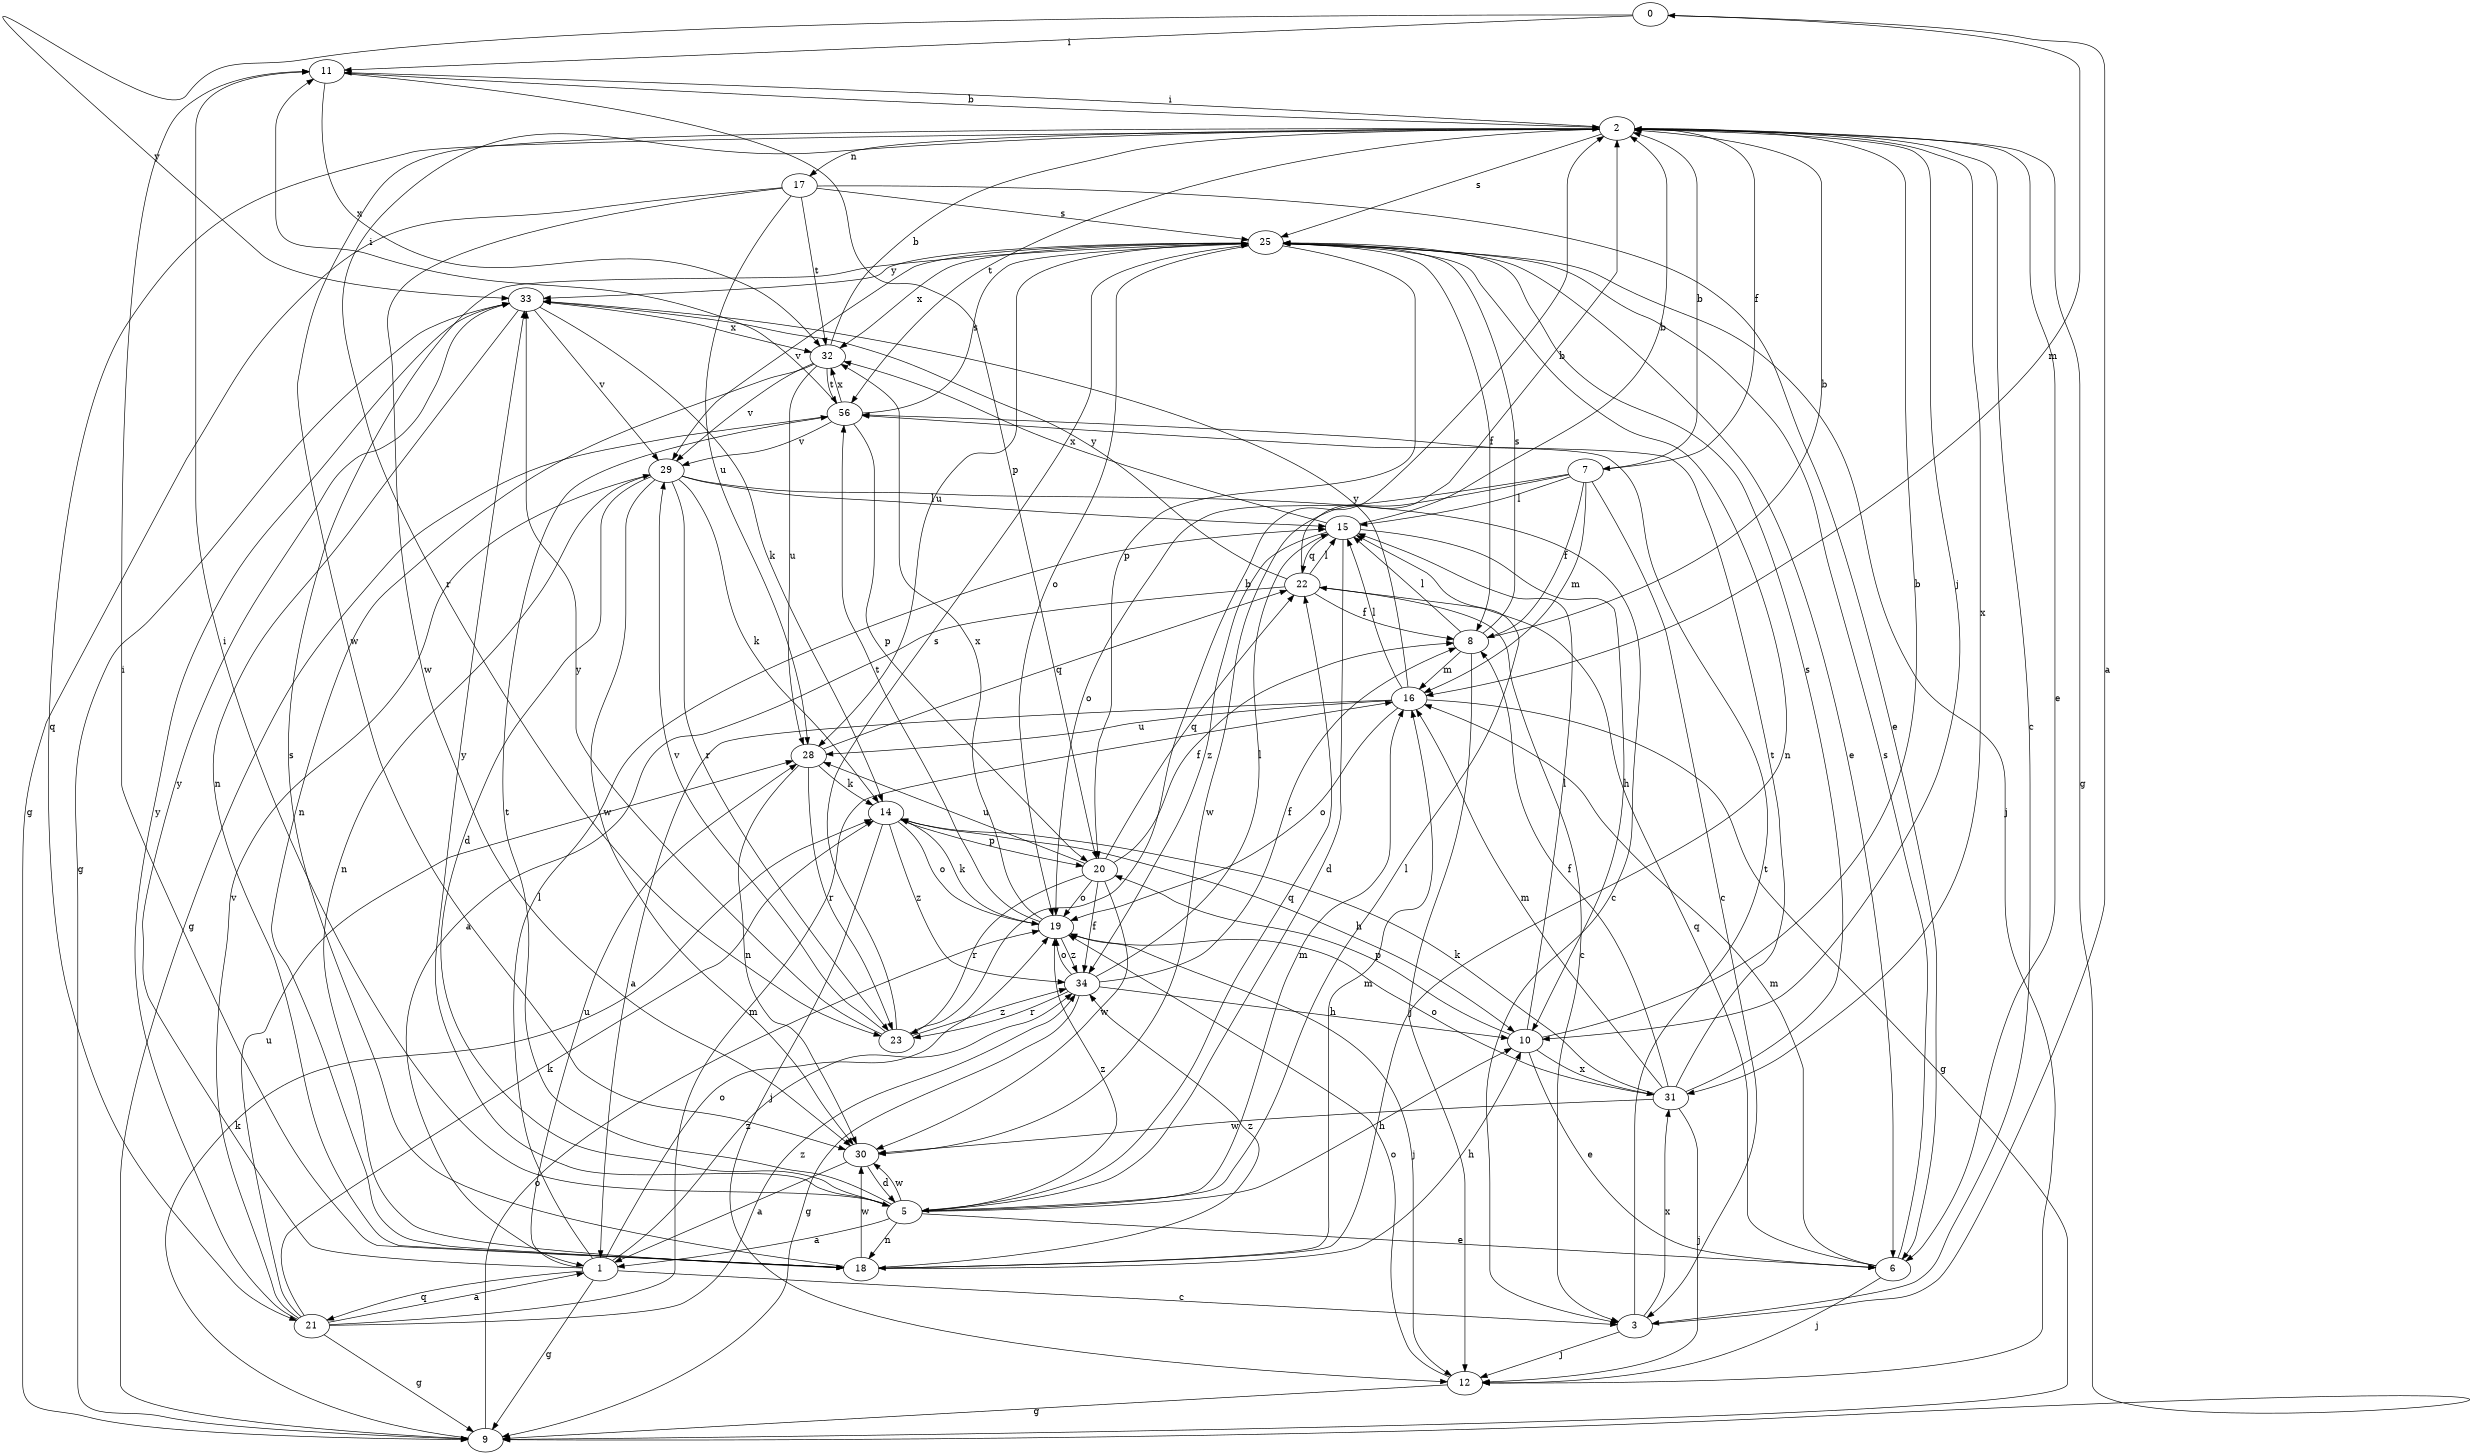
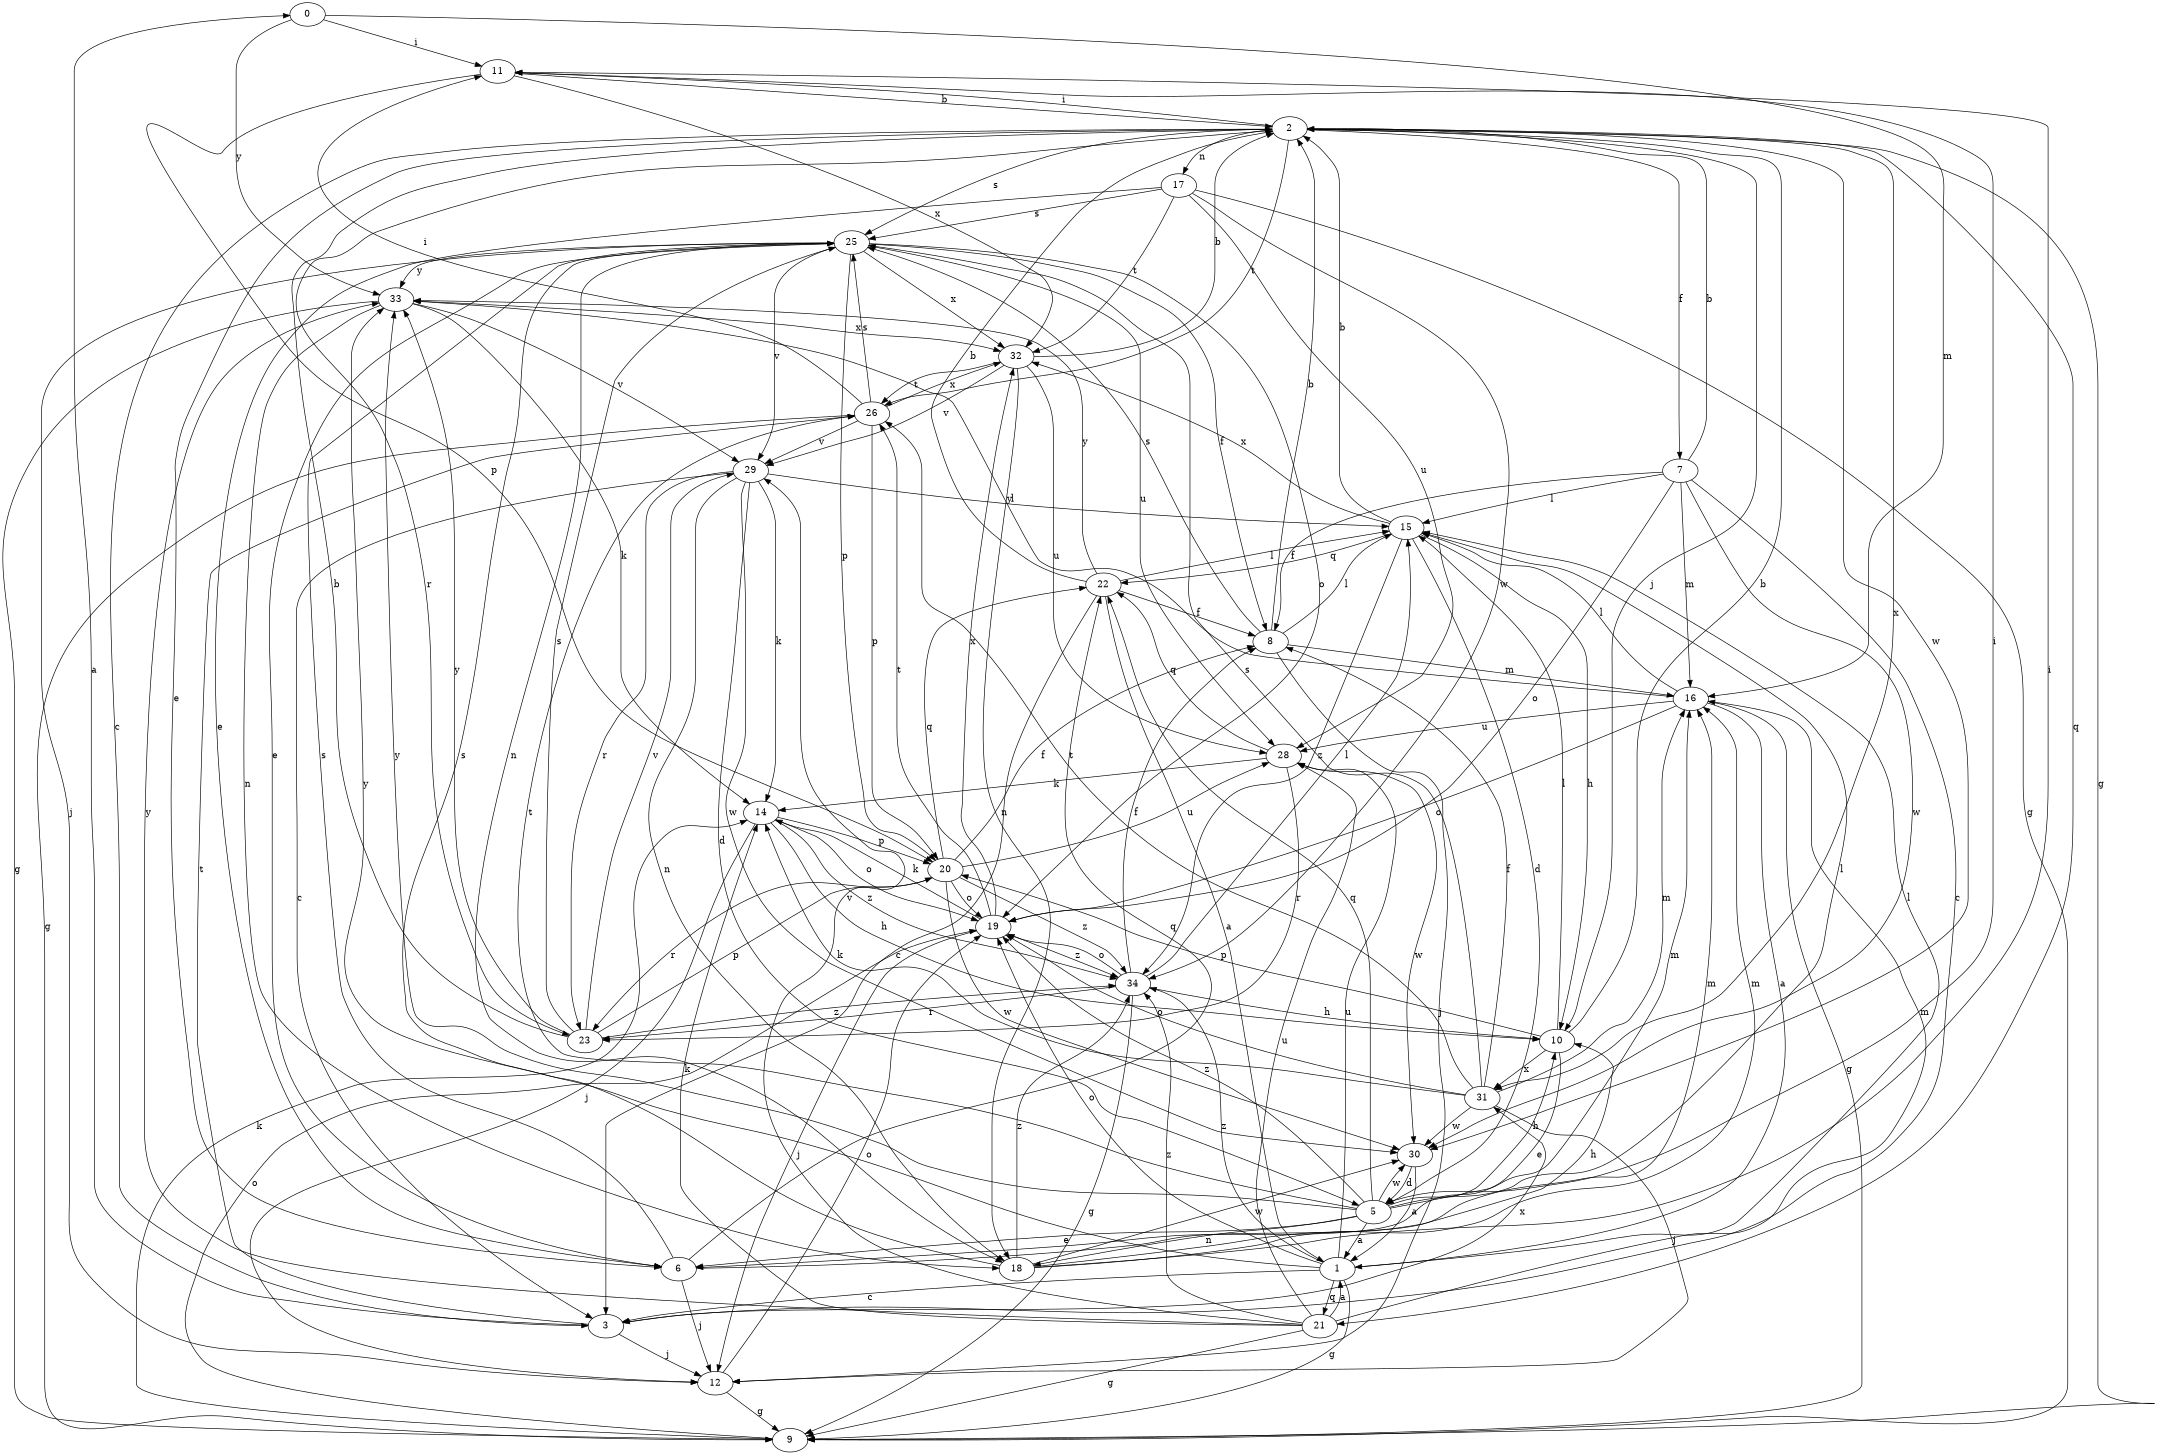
(845, 414) -> (872, 414)
(410, 608) -> (1500, 574)
(1095, 927) -> (1085, 927)
none -> (756, 938)
(748, 955) -> (1419, 955)
